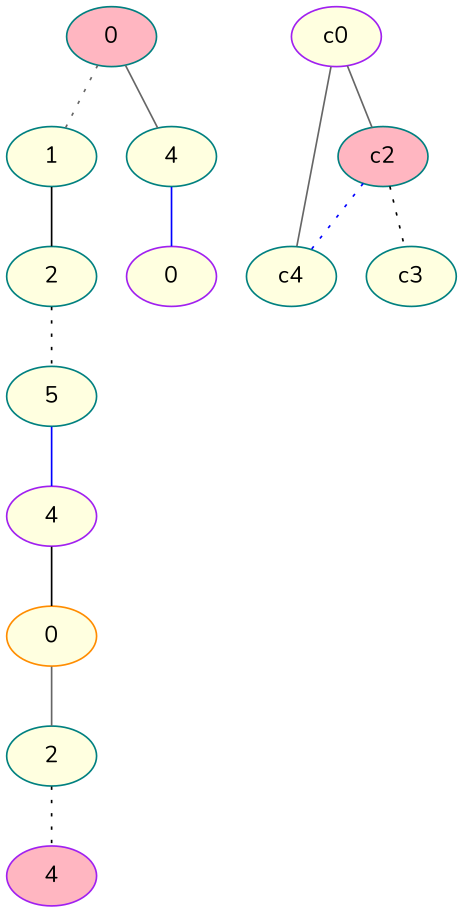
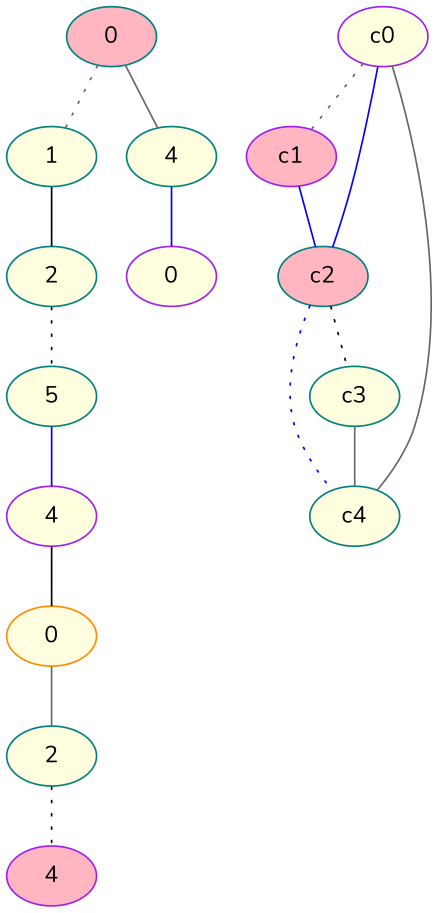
(360, 97) -> (359, 158)
none -> (291, 157)
none -> (355, 456)
